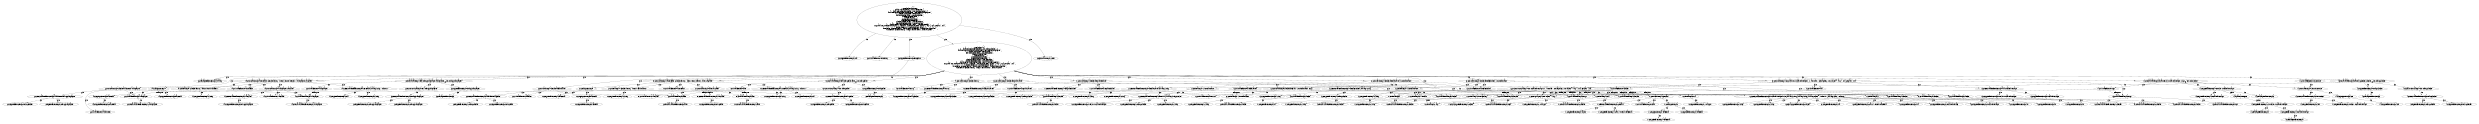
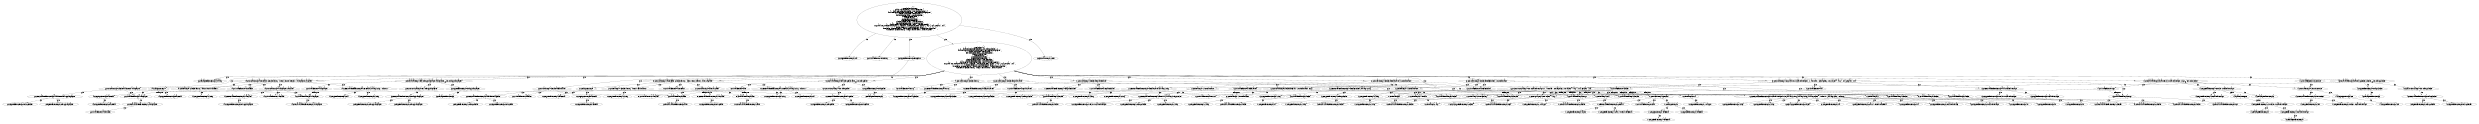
(711, 93) -> (711, 93)
(87, 95) -> (121, 108)
(1428, 100) -> (1428, 100)
